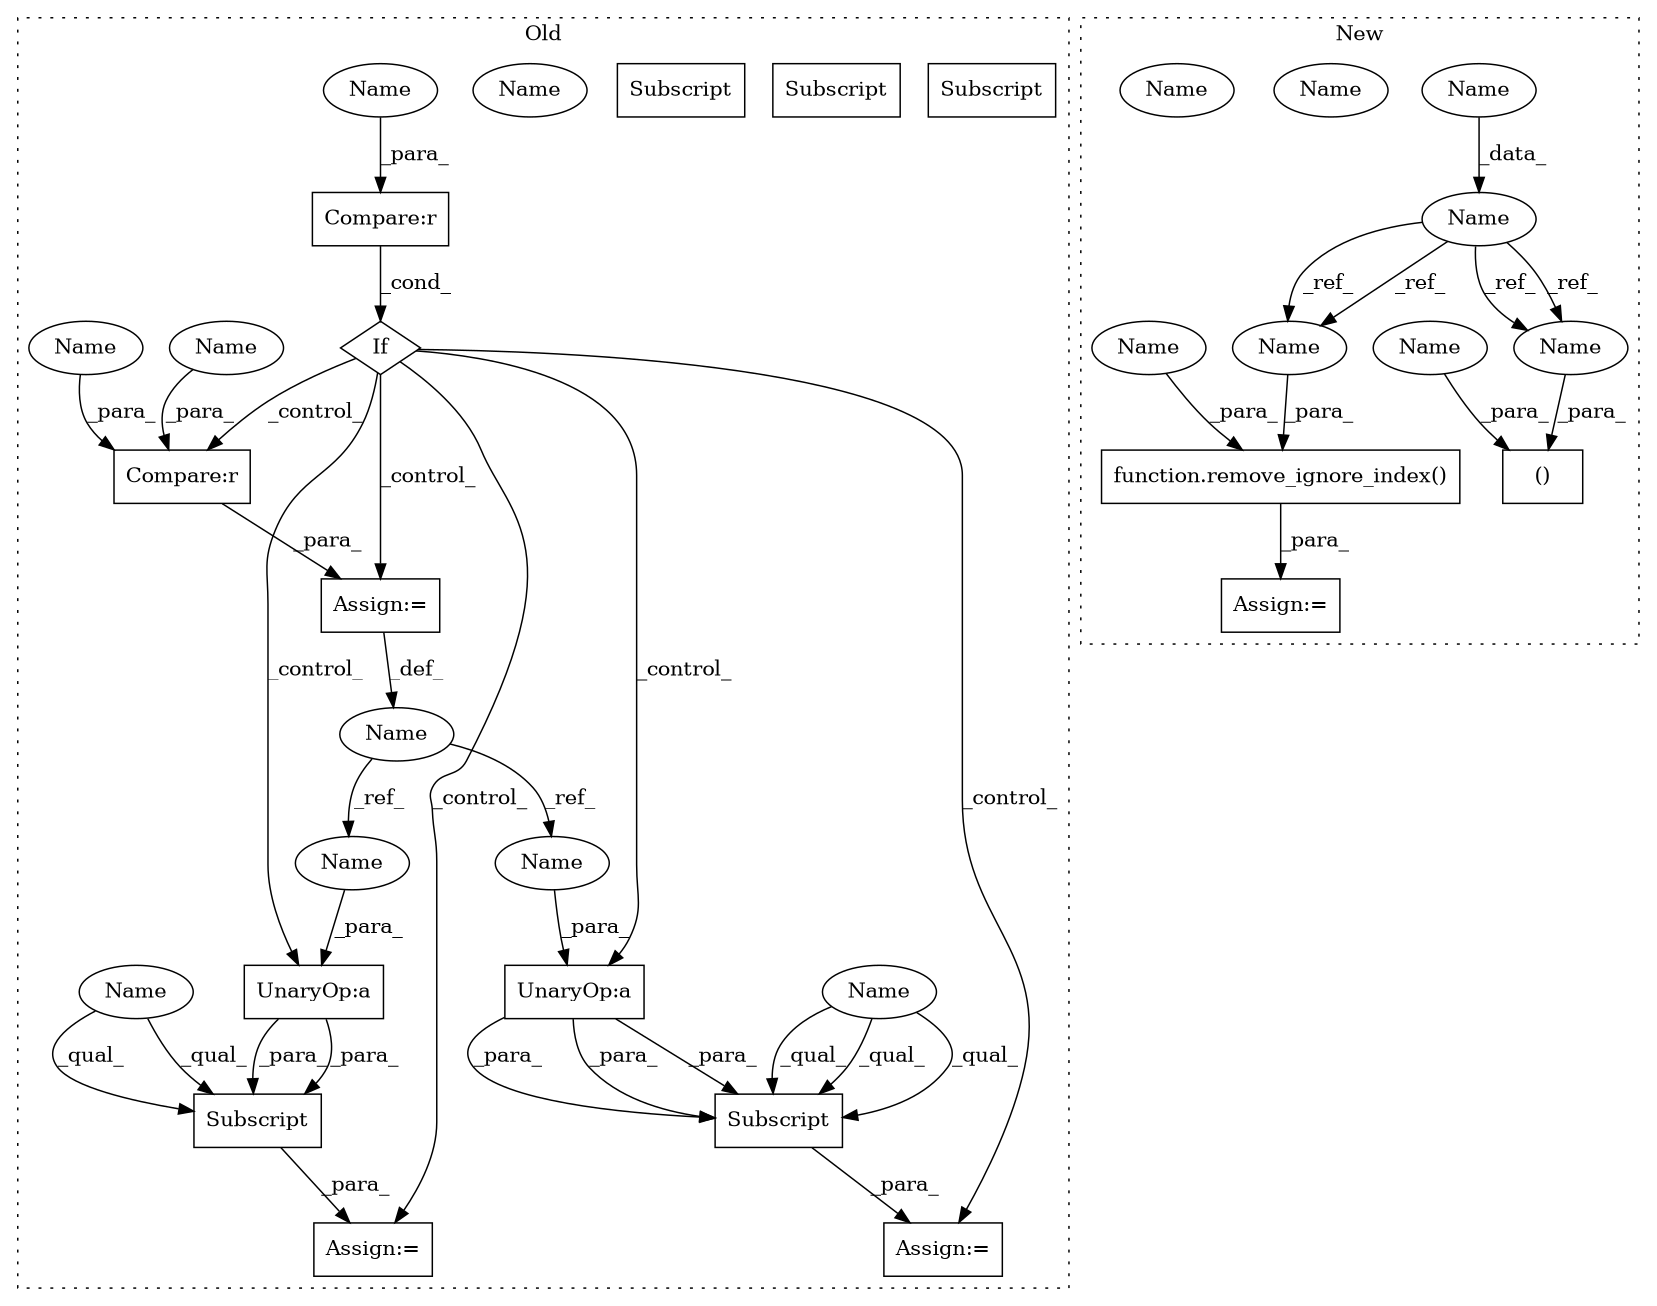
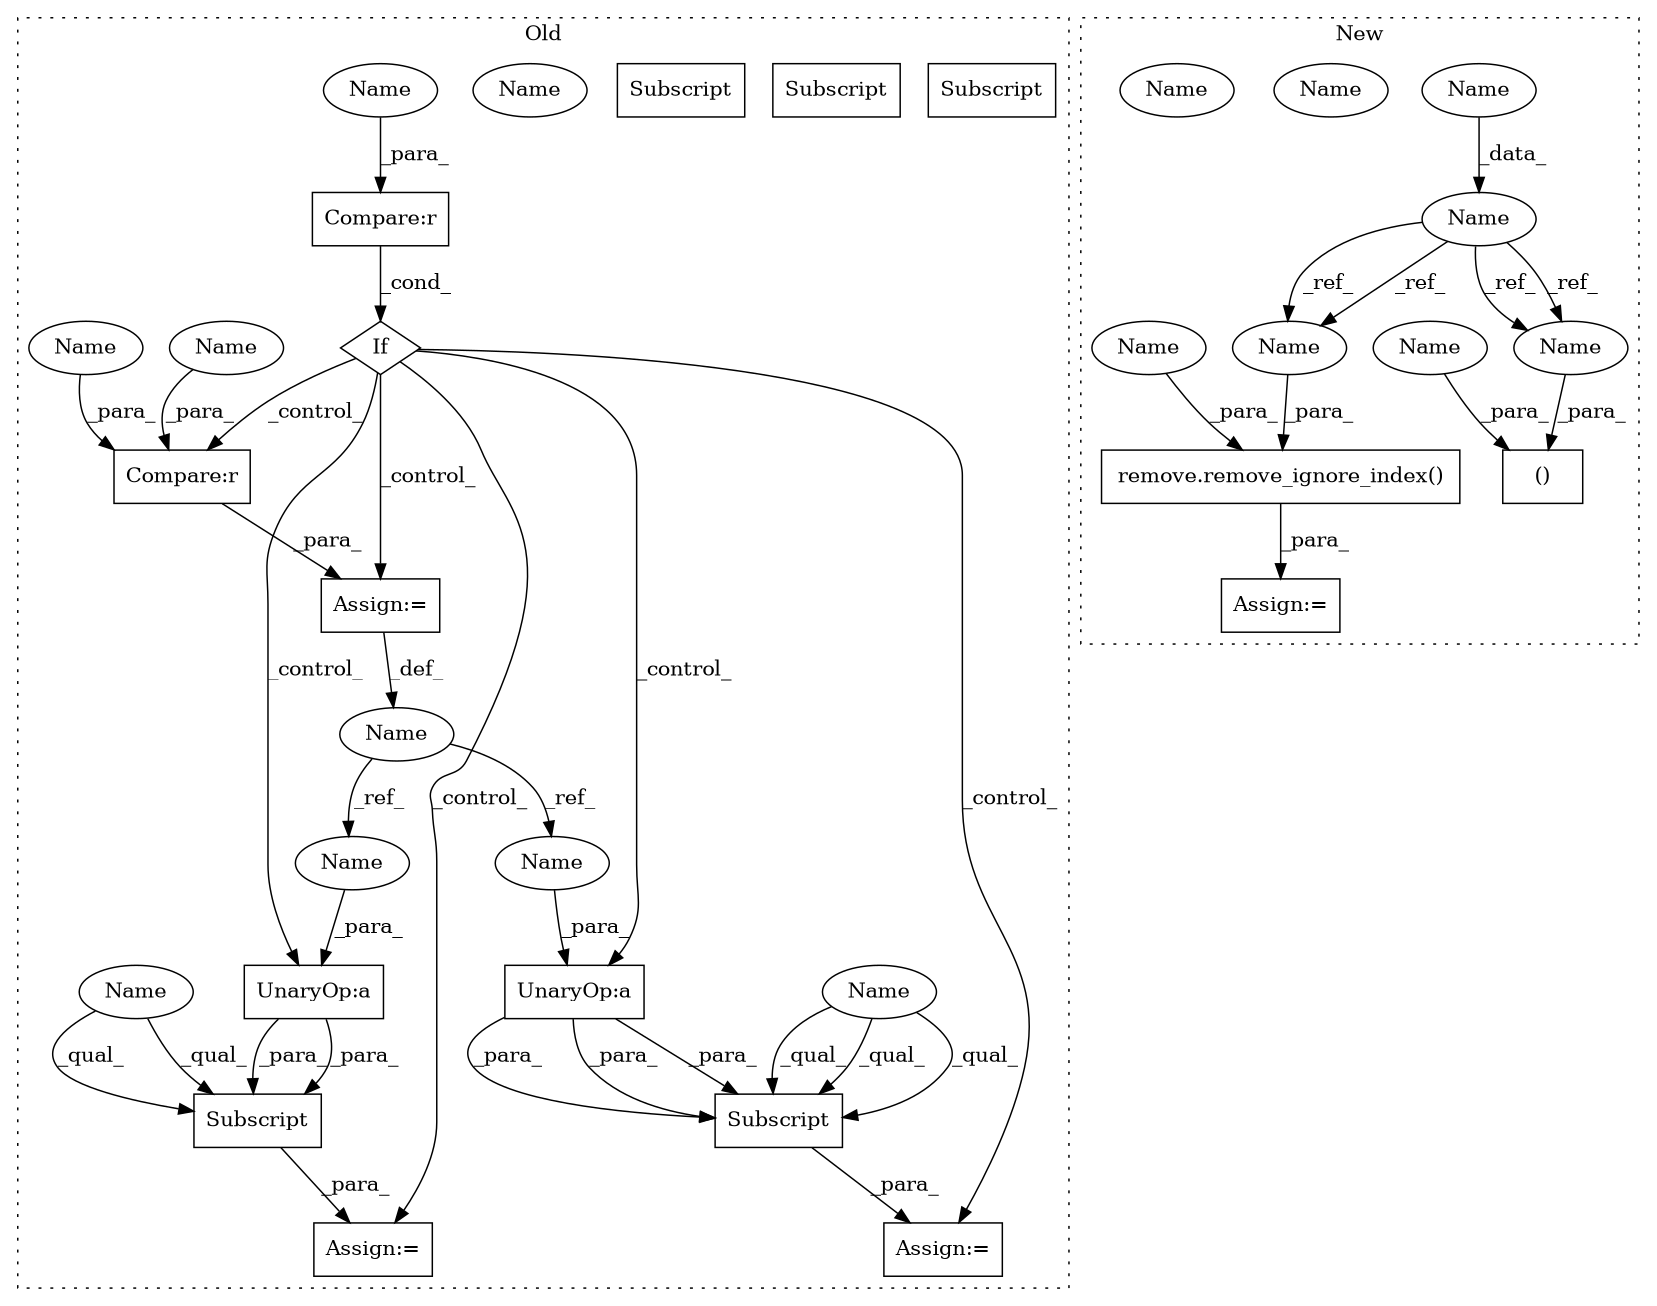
(1281, 477) -> (1281, 477)
